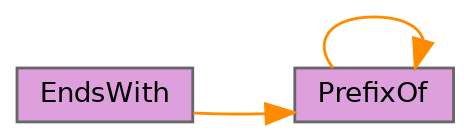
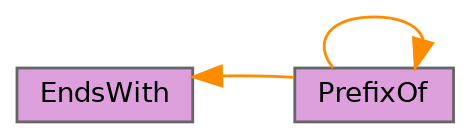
(229, 114) -> (258, 76)
